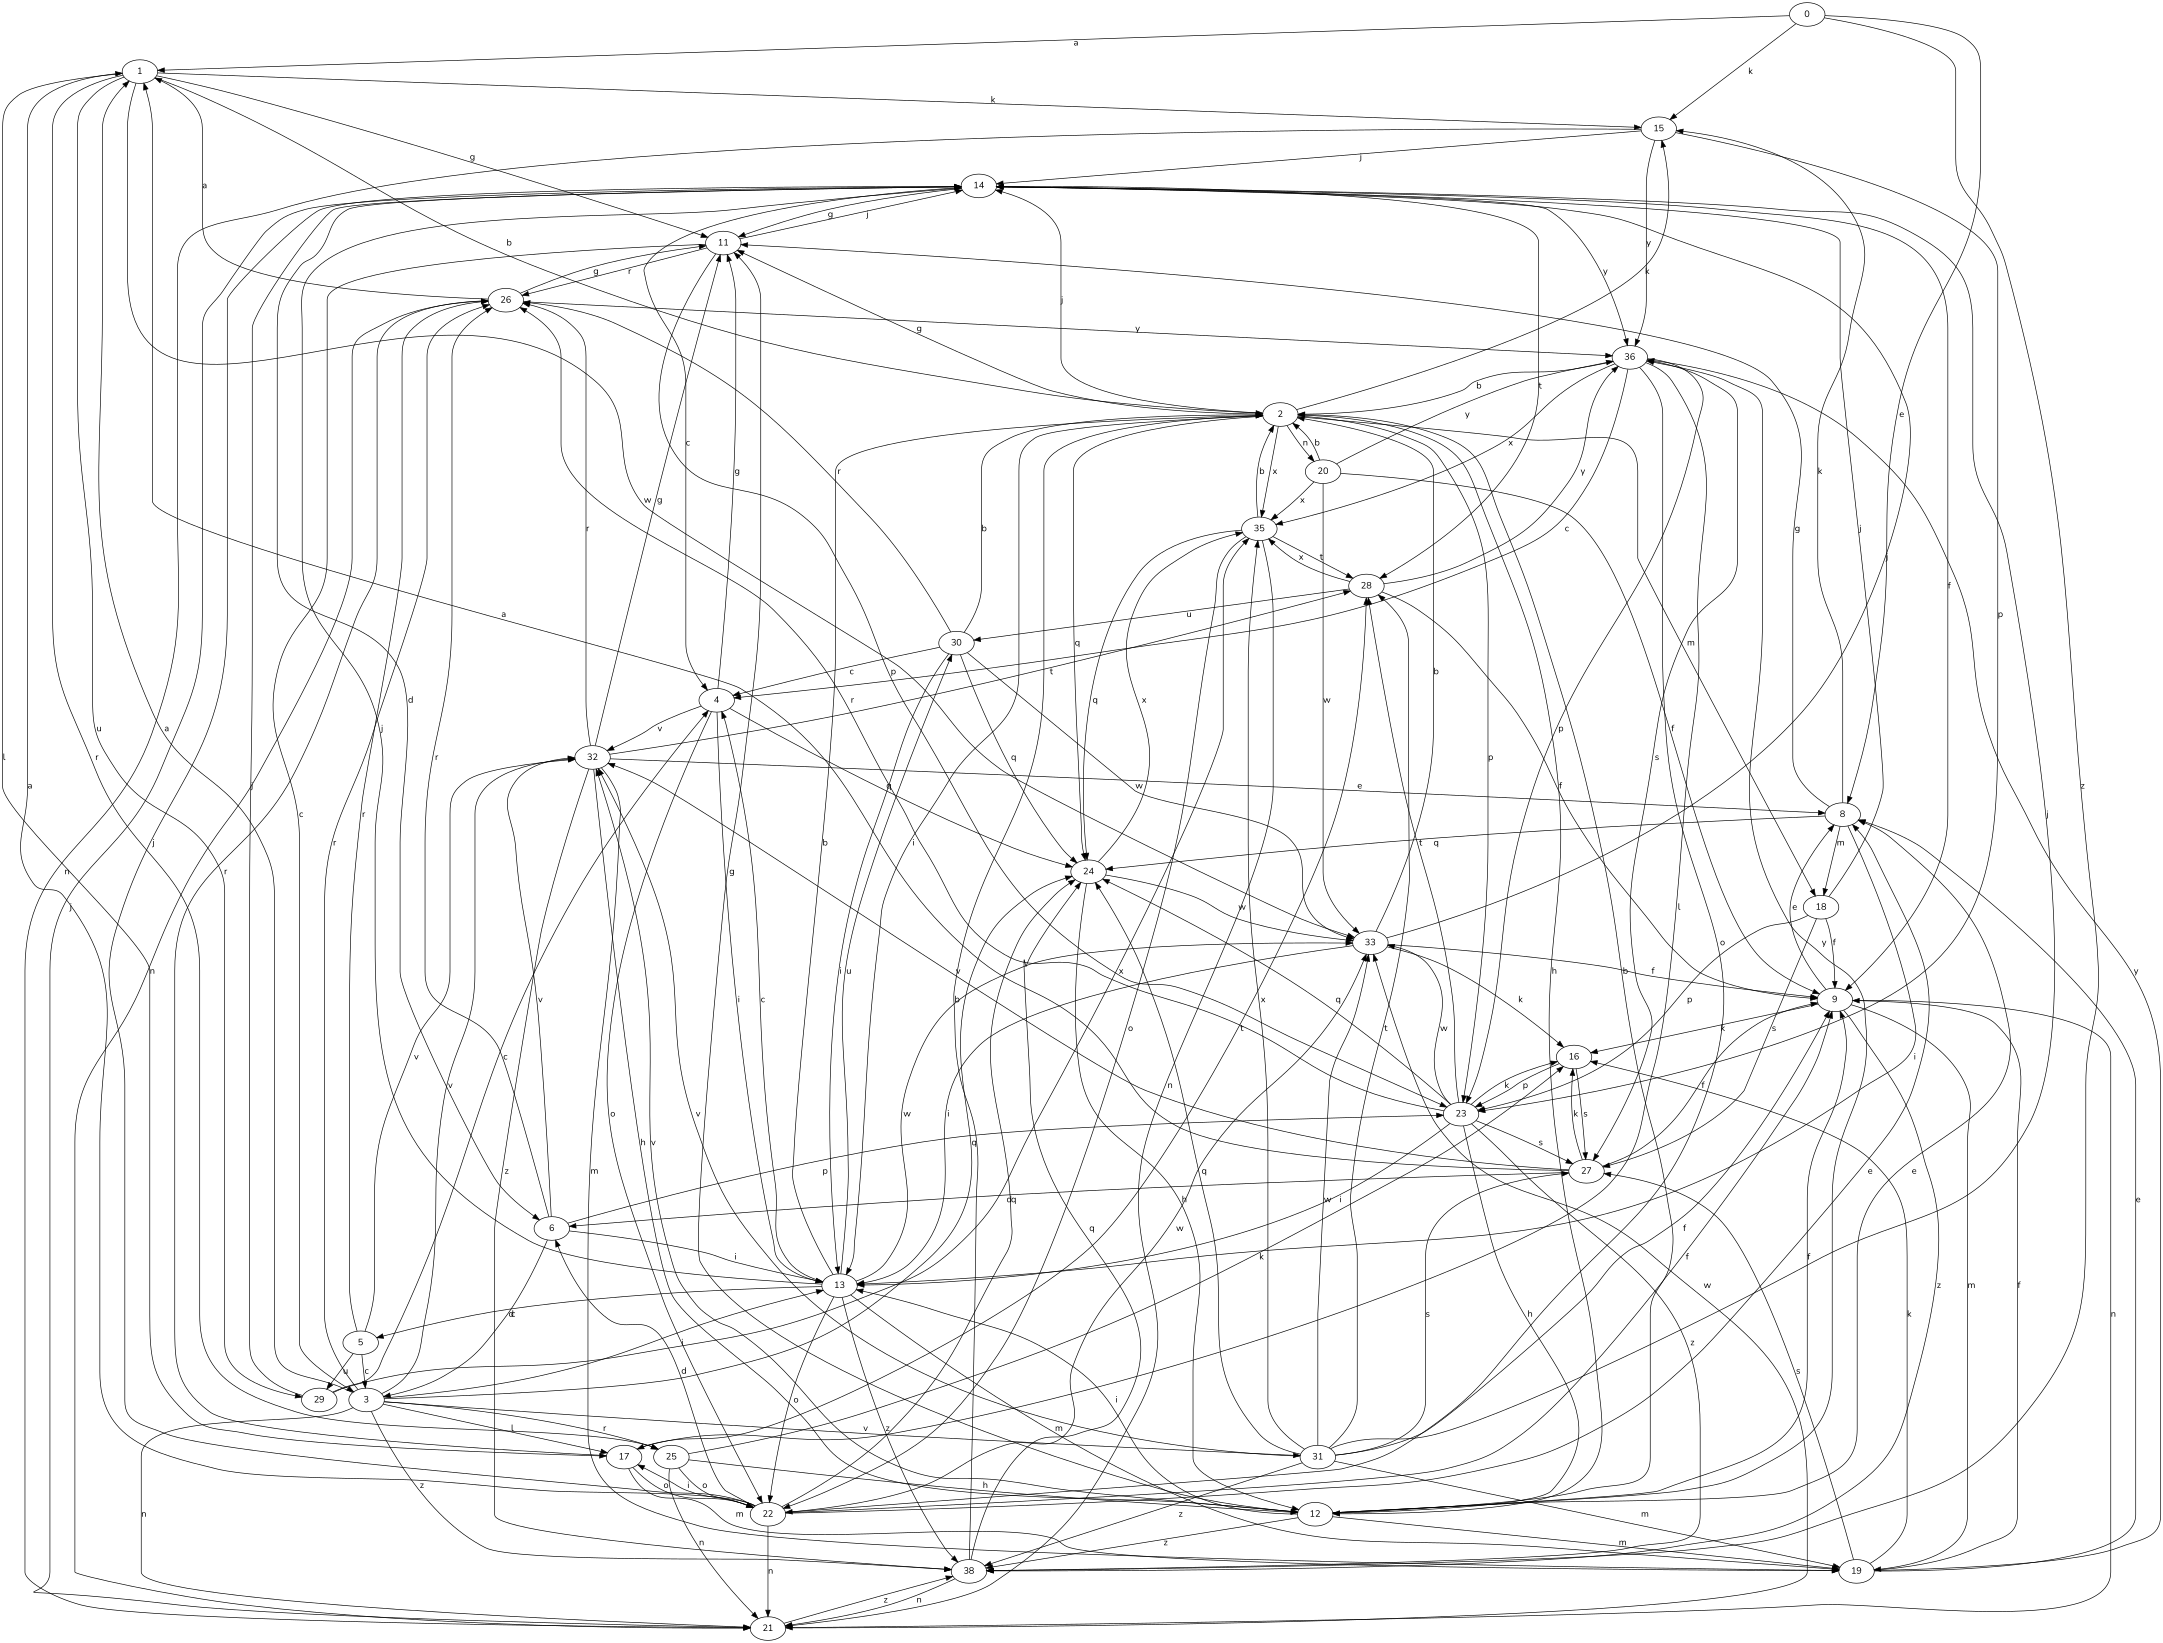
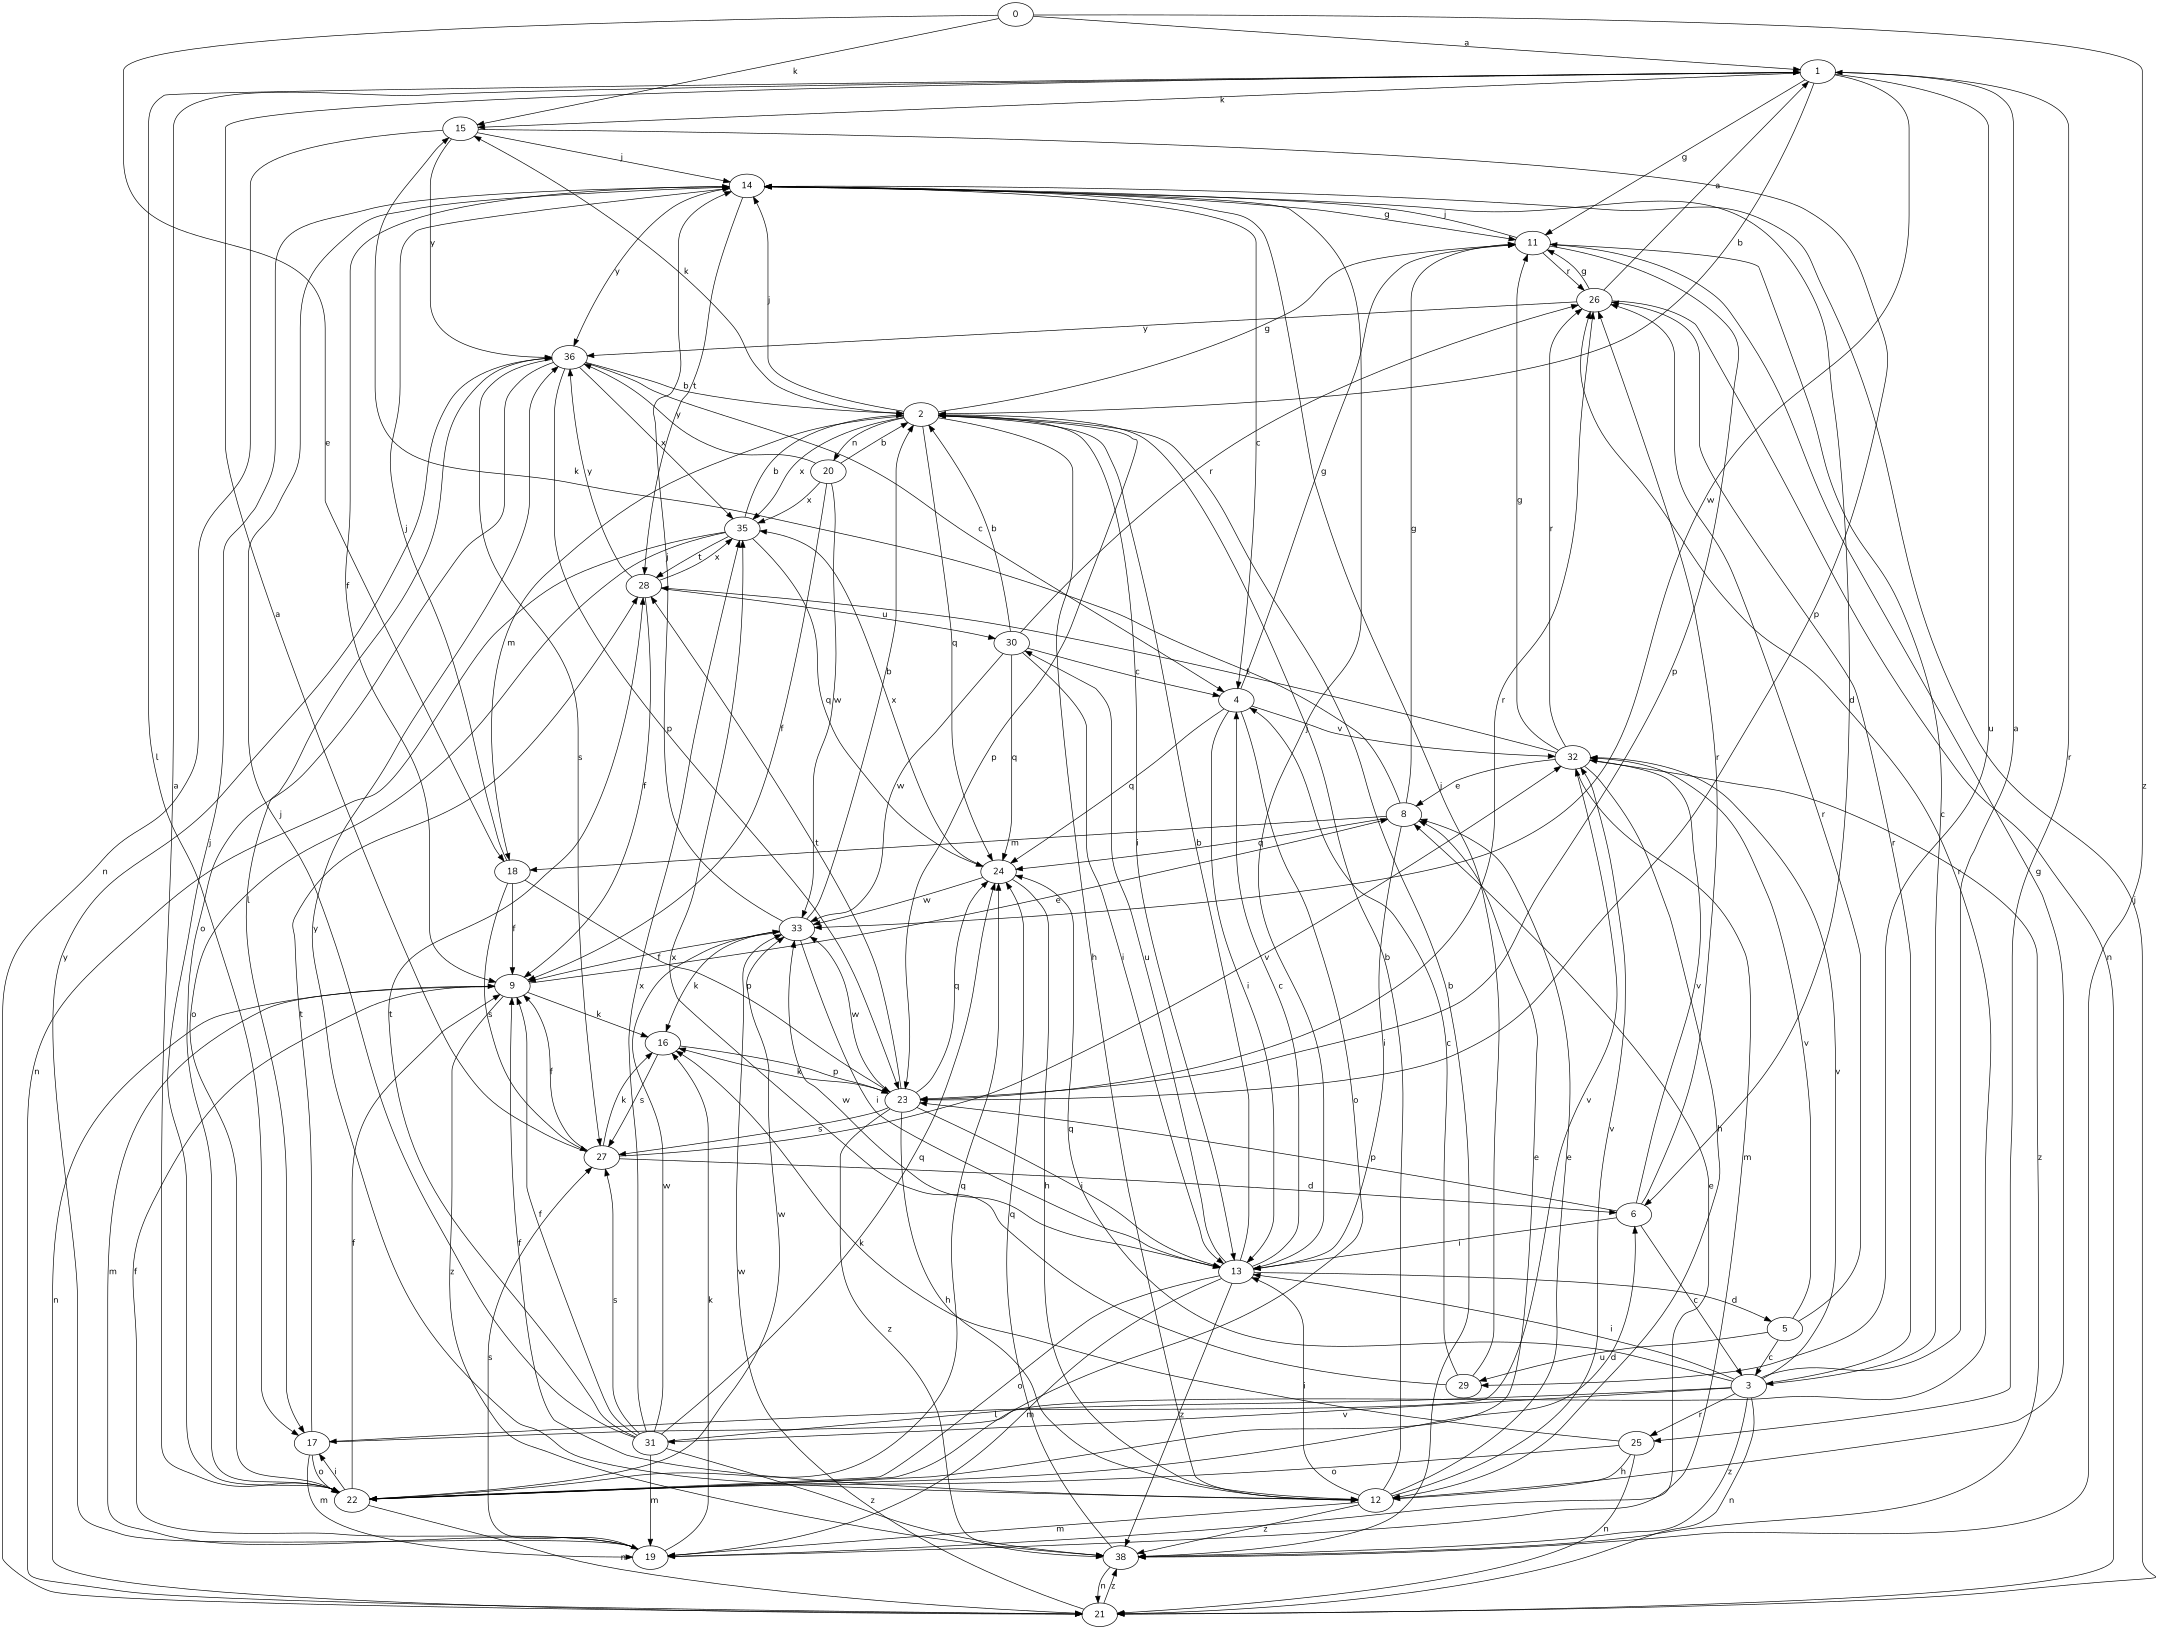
(1919, 341) -> (124, 103)
